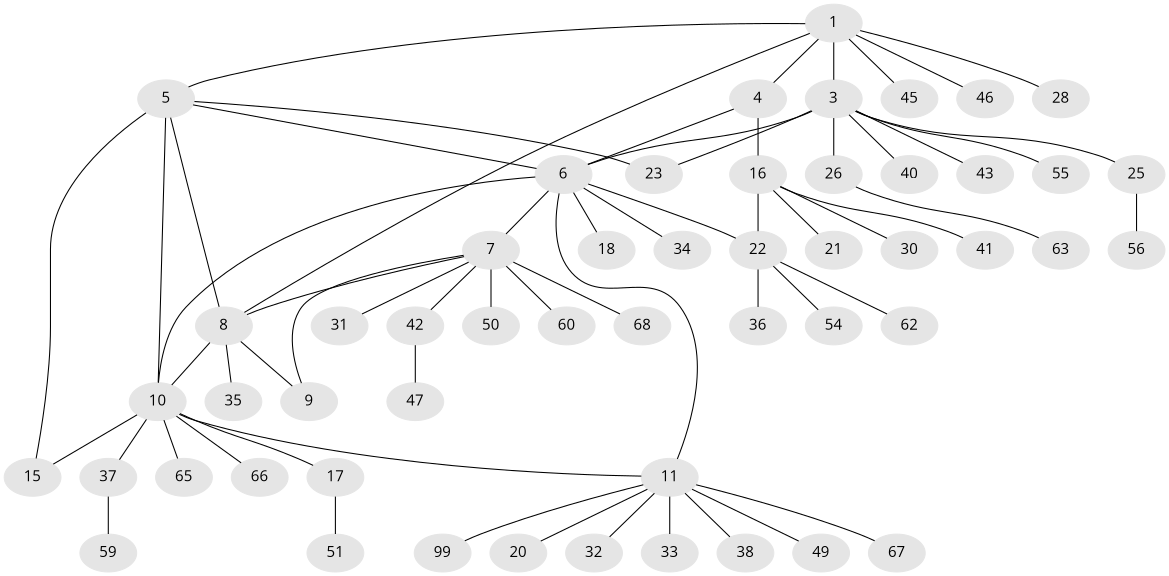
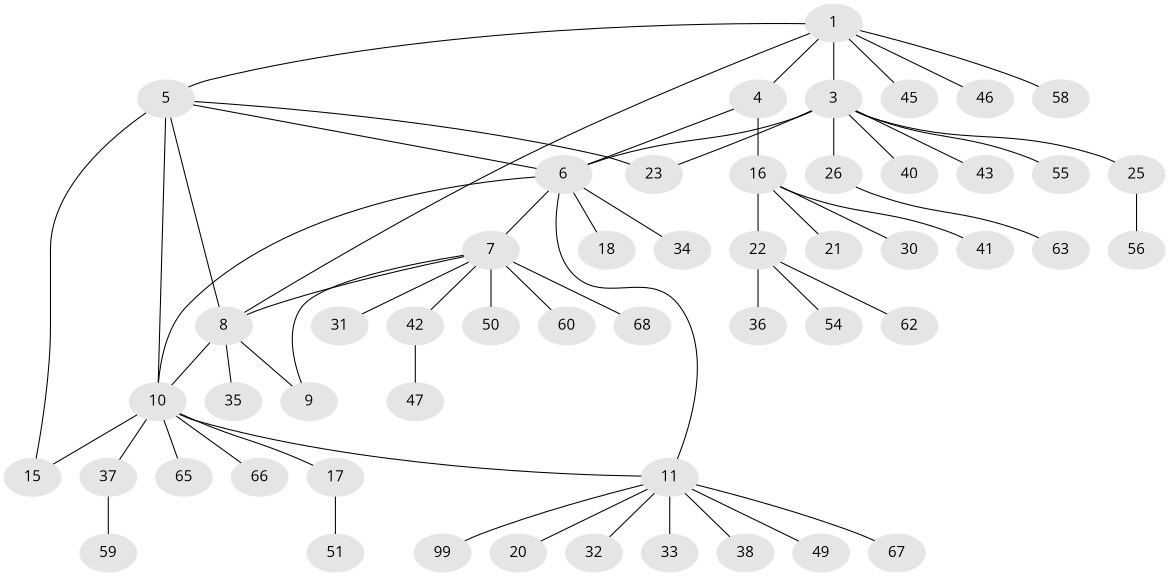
(1061, 99) -> (1061, 99)
(662, 210) -> none
